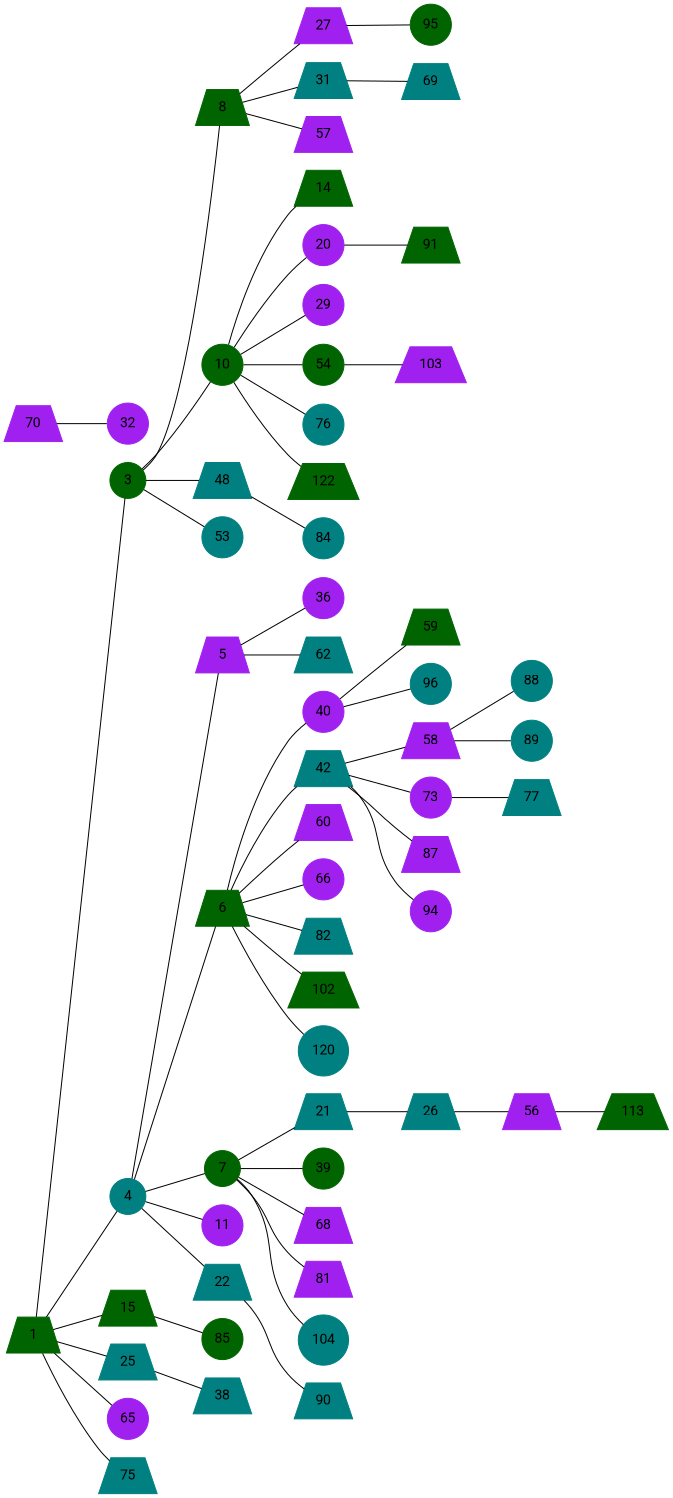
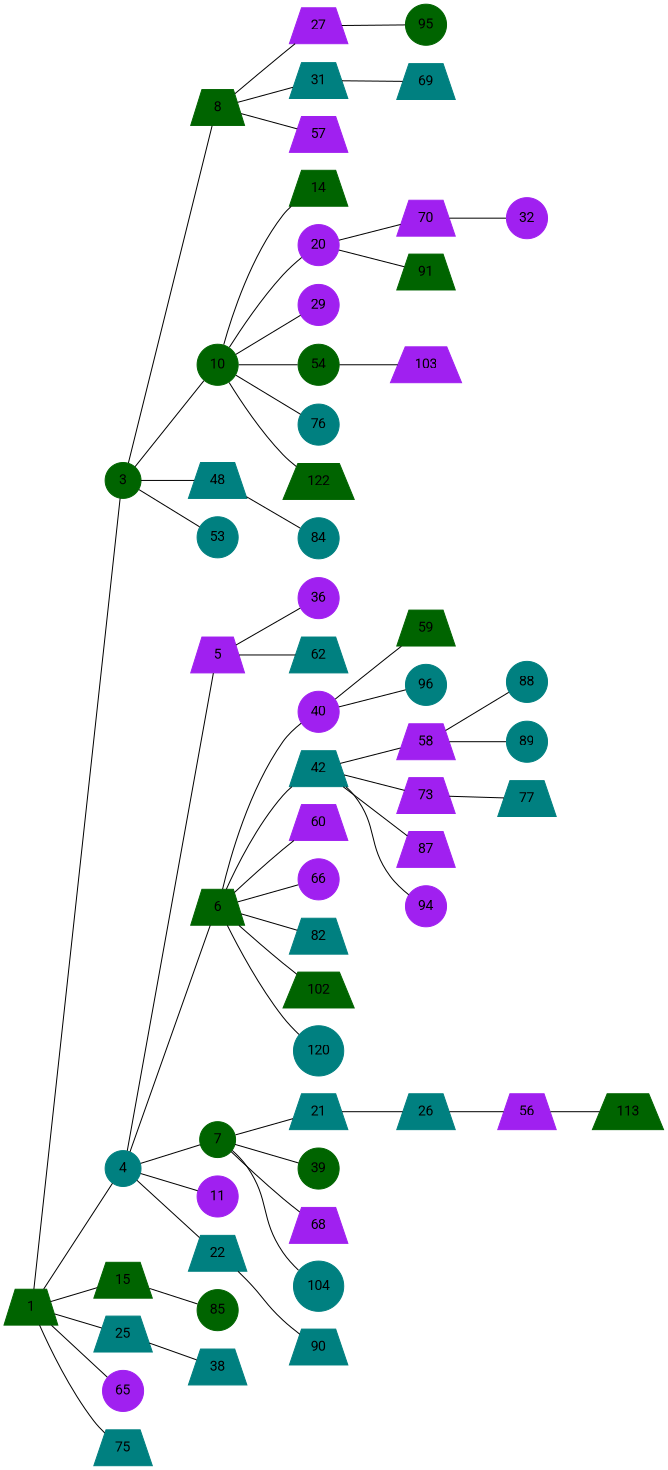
none -> (370, 232)
(431, 798) -> (426, 796)
(323, 1279) -> none
